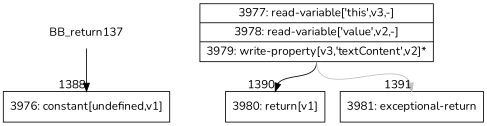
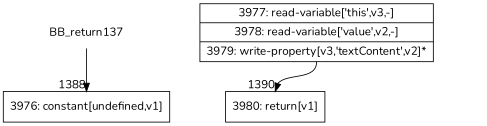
(412, 107) -> none
